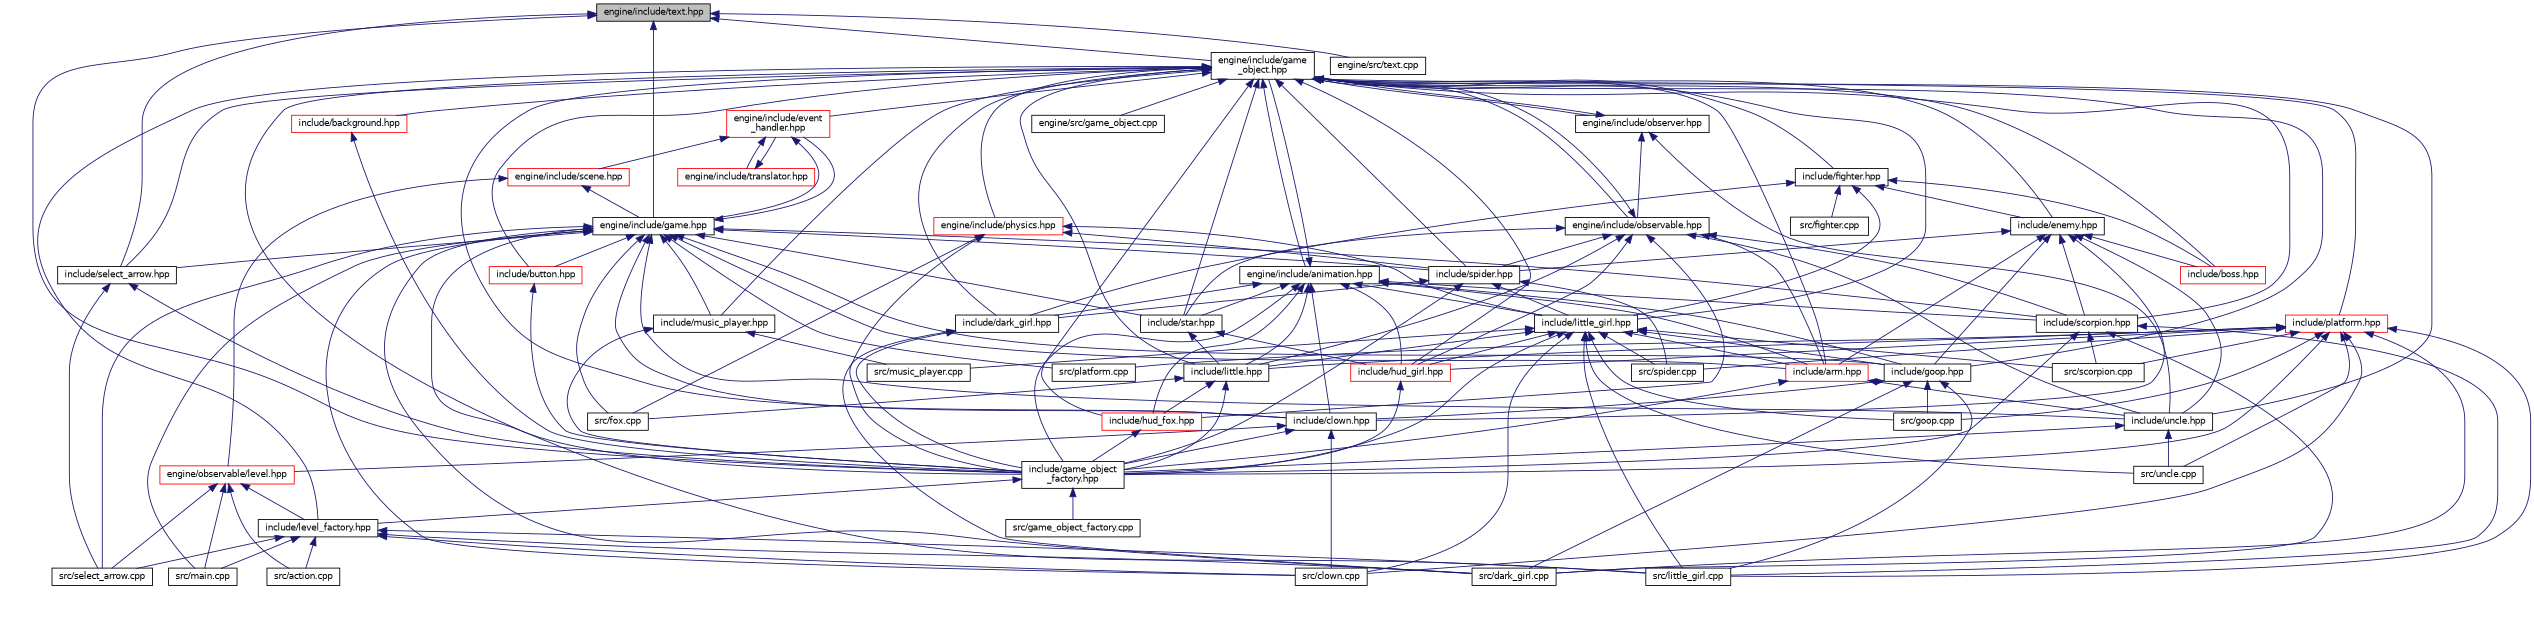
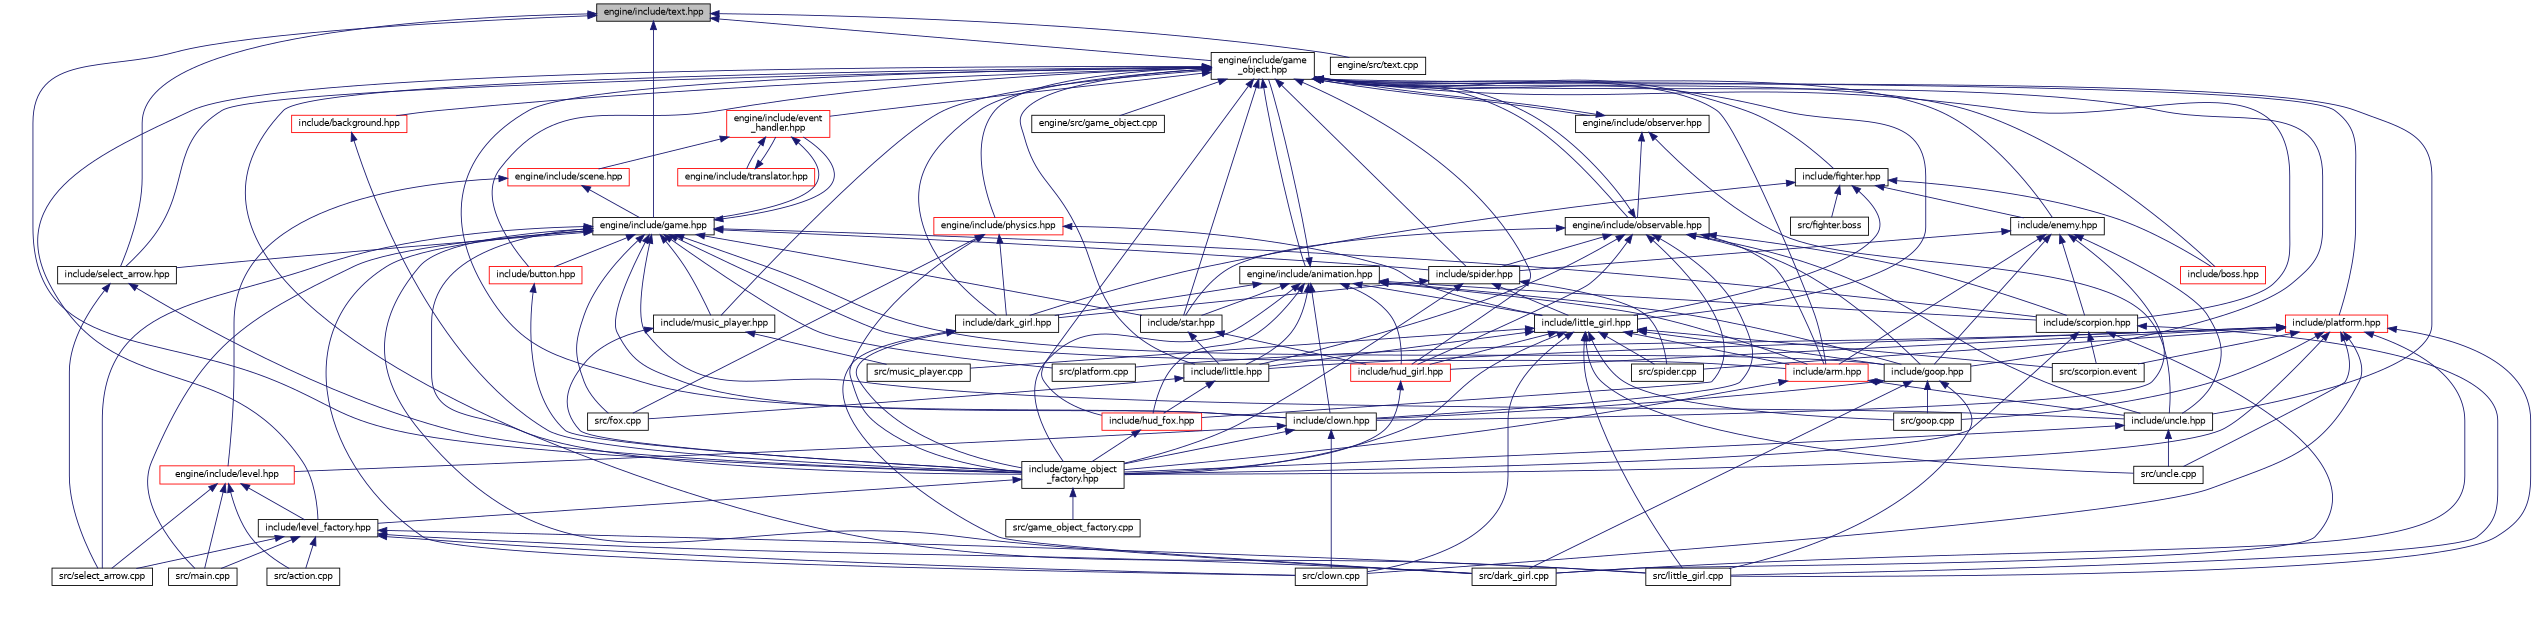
(1830, 226) -> (1830, 226)
(1250, 249) -> (1003, 279)
(2144, 252) -> none
none -> (1818, 282)
(2098, 373) -> (2098, 373)
none -> (1678, 394)
(1215, 423) -> none
(227, 475) -> (227, 475)
